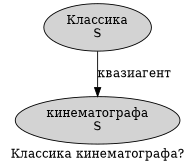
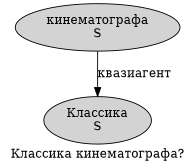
(98, 69) -> (98, 69)
